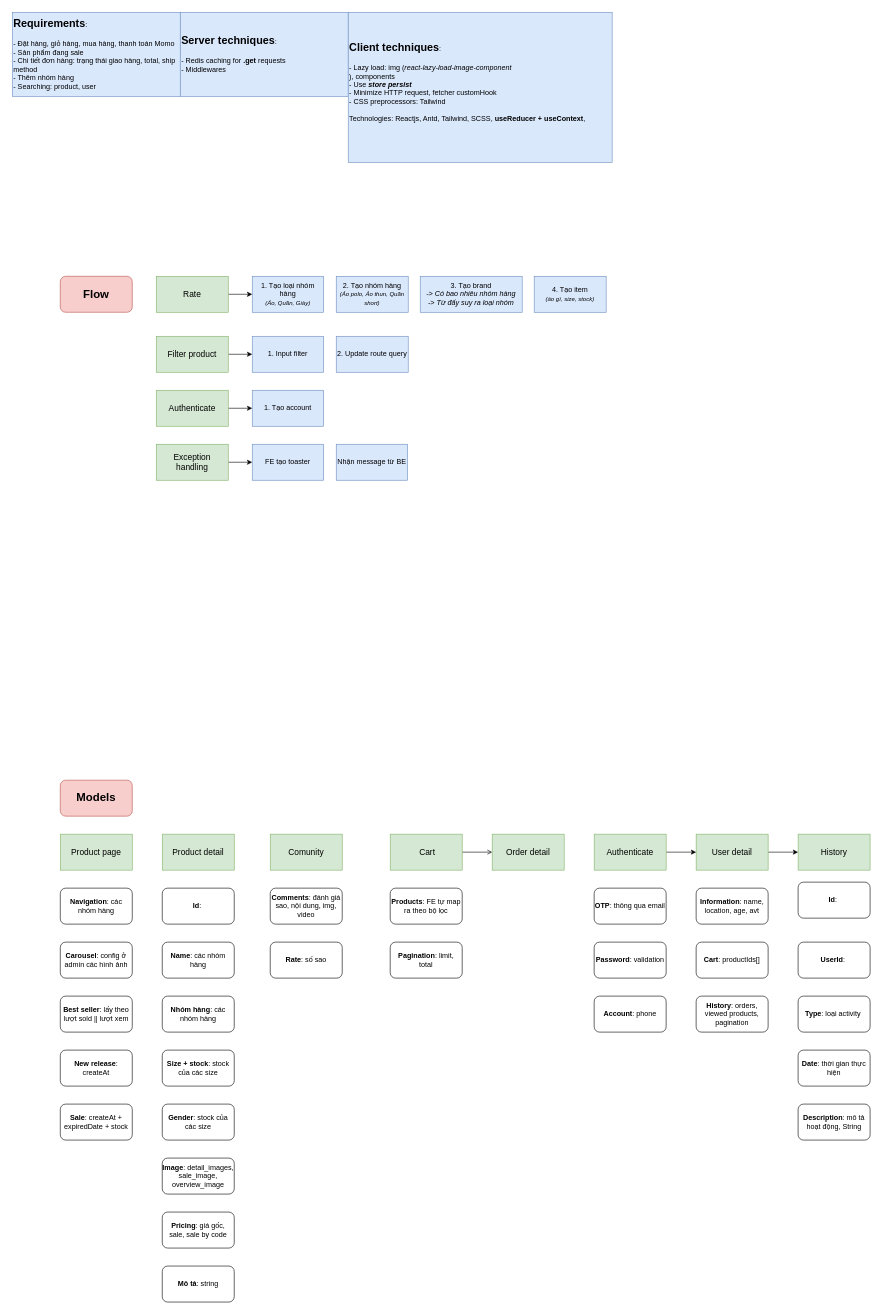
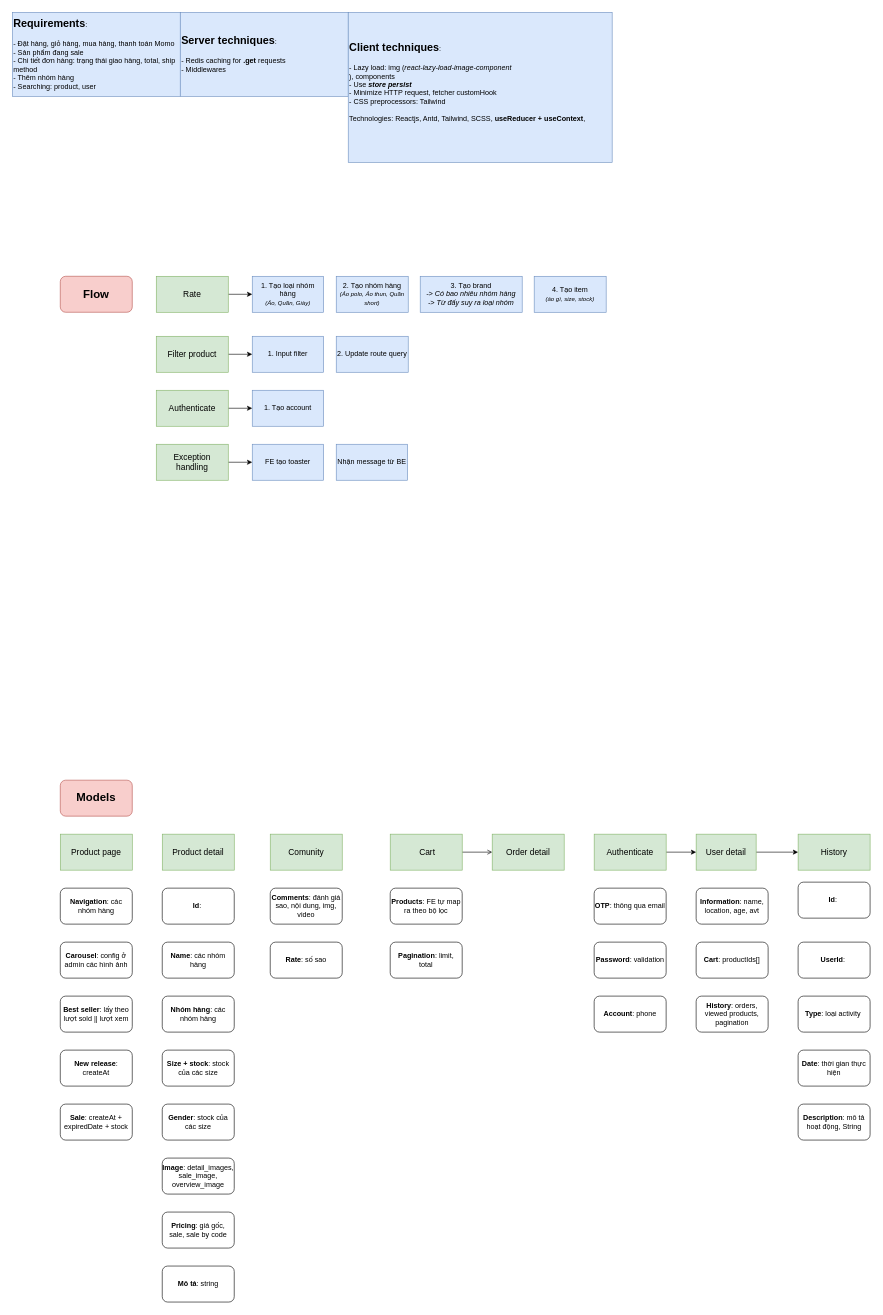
(732, 852) -> (726, 852)
